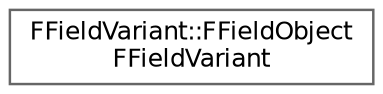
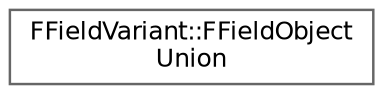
(192, 47) -> (192, 47)
